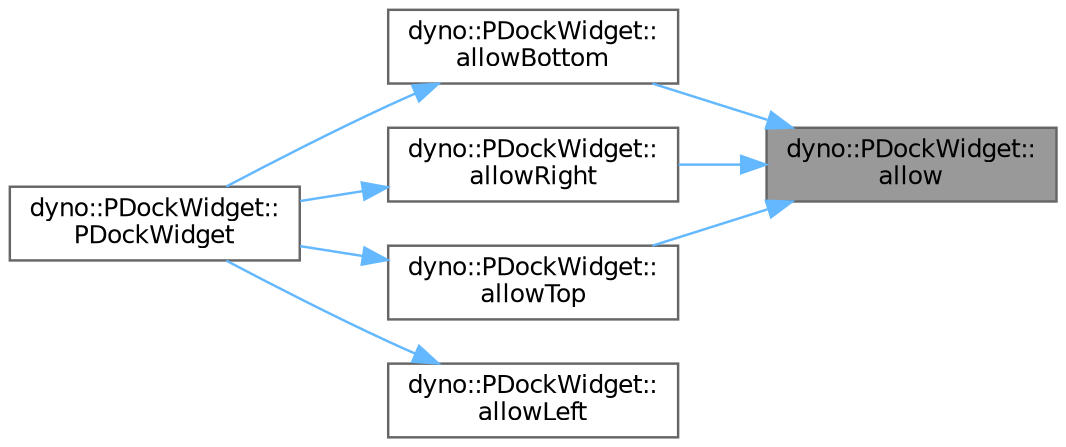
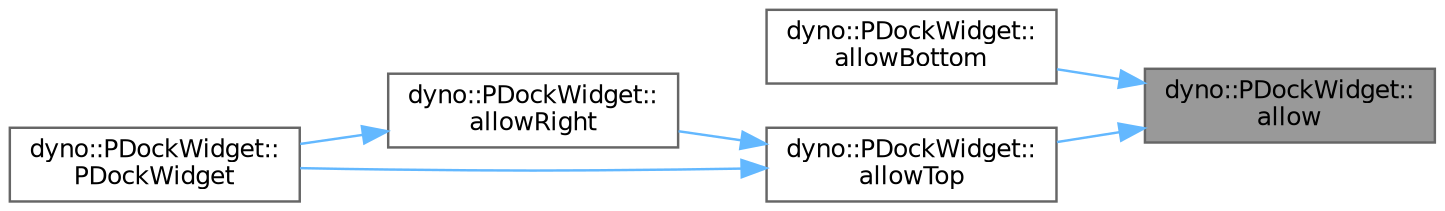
(320, 138) -> none
(710, 165) -> (710, 136)
(533, 400) -> none
